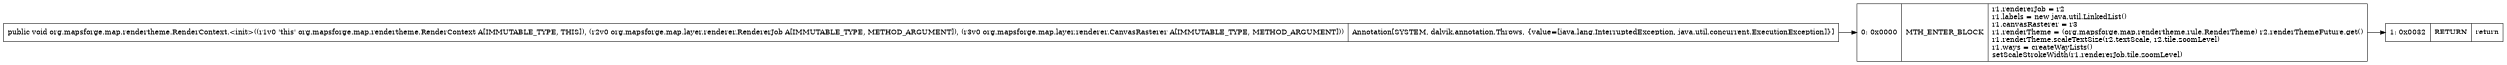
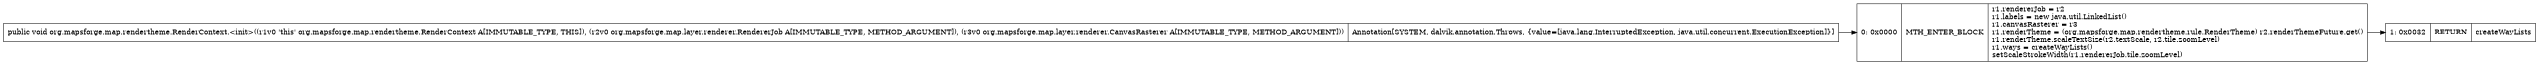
(2487, 32) -> (2504, 32)
